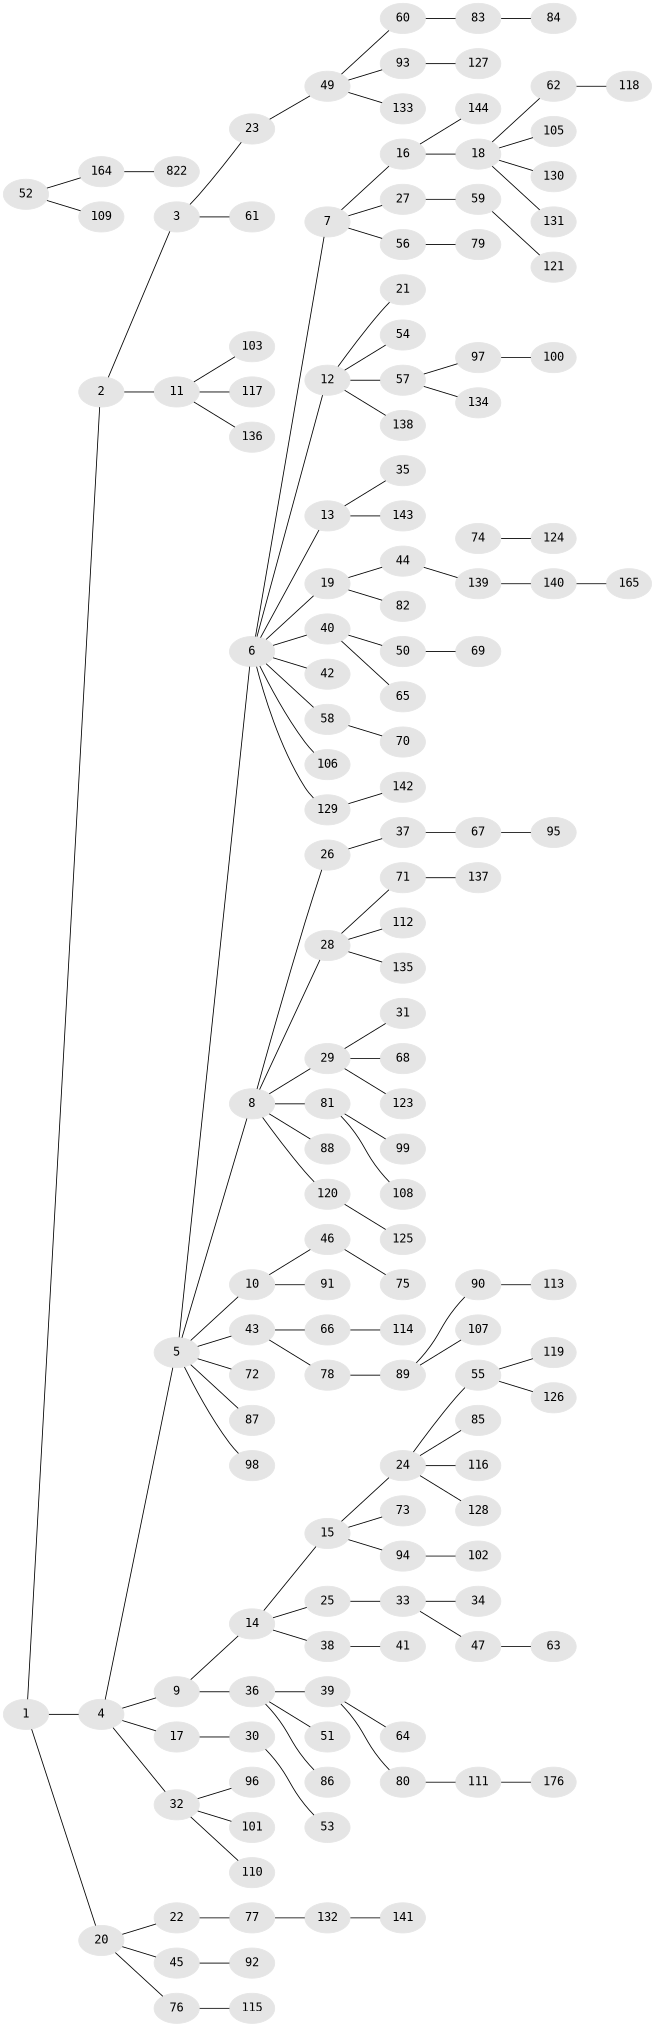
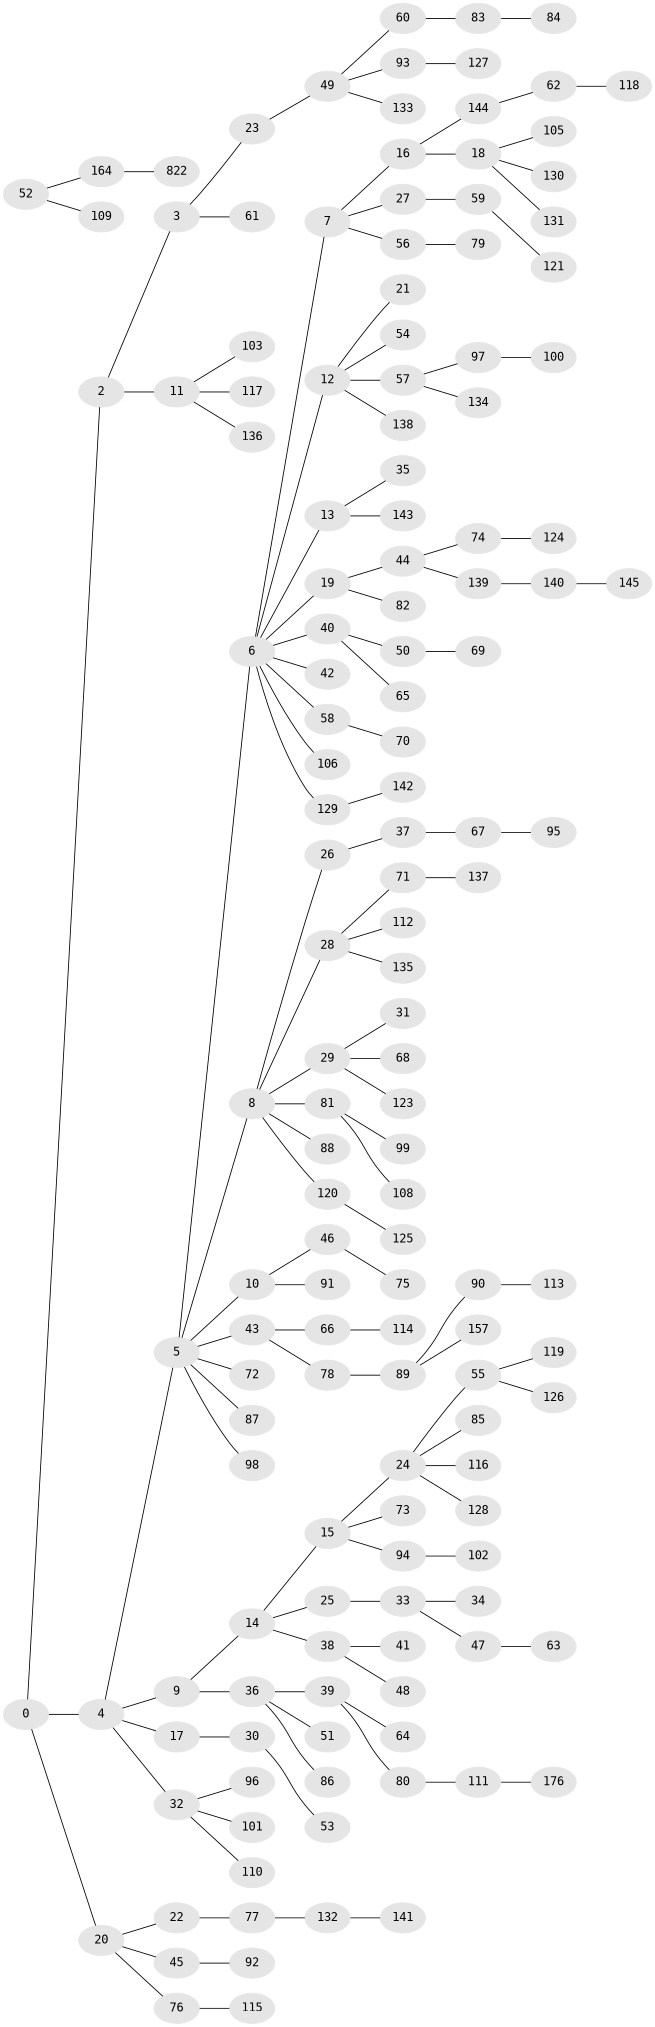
(516, 120) -> (516, 98)
none -> (441, 550)
(629, 584) -> (629, 584)
(478, 1330) -> (478, 1330)
none -> (403, 1692)
(26, 1714) -> (26, 1714)
